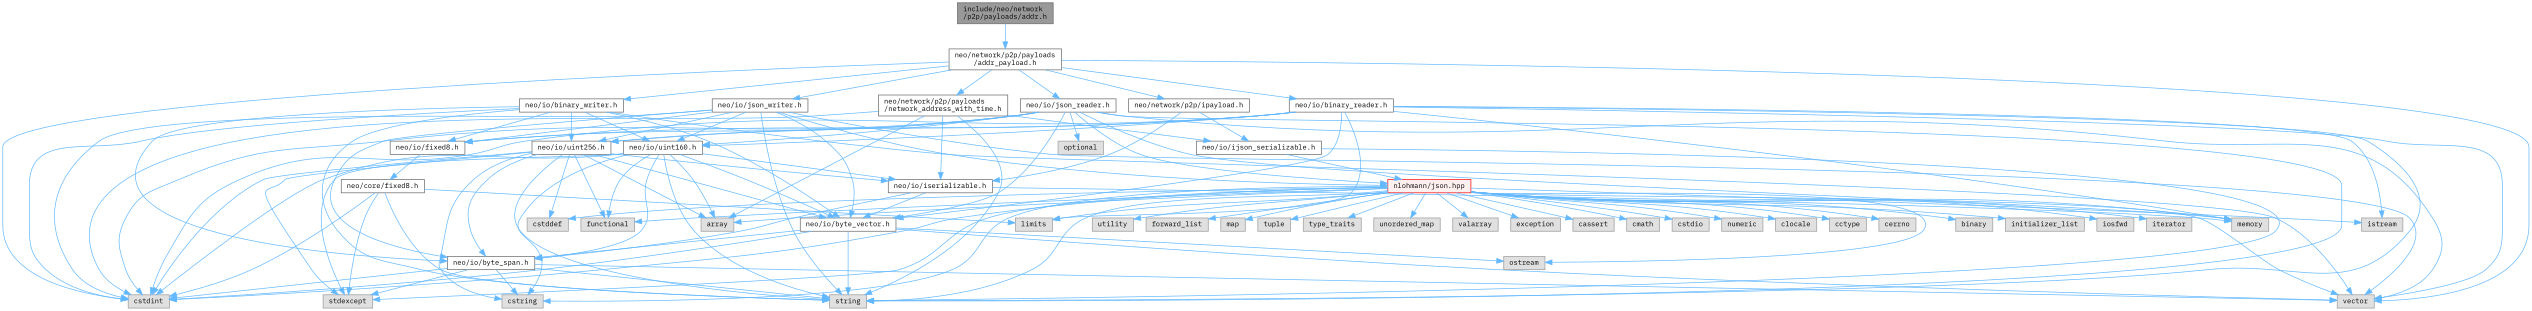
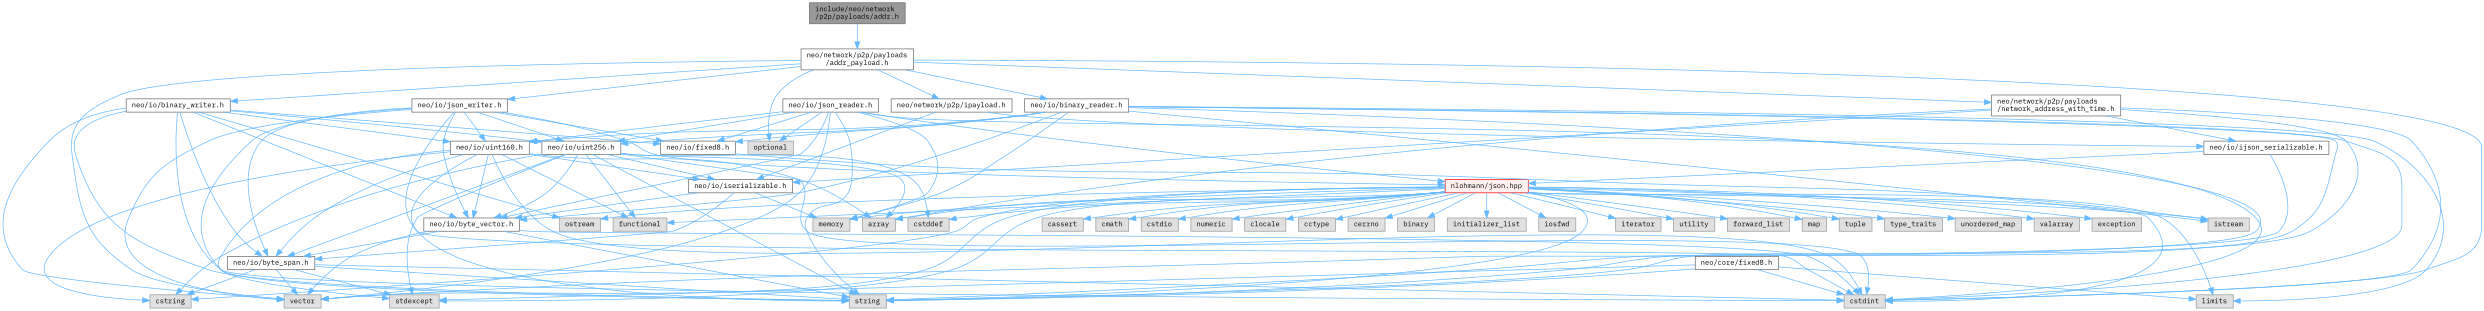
(1036, 82) -> (778, 93)
(403, 169) -> (1469, 177)
(1196, 244) -> (384, 167)
